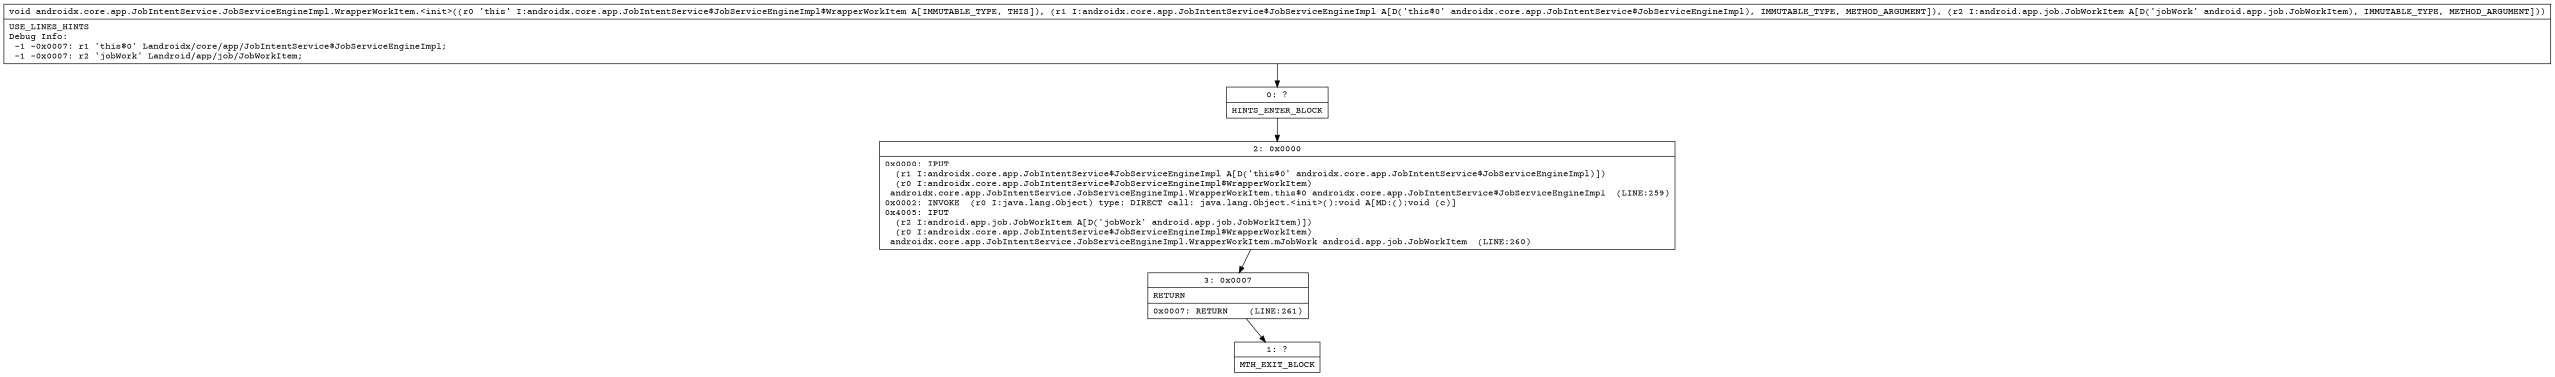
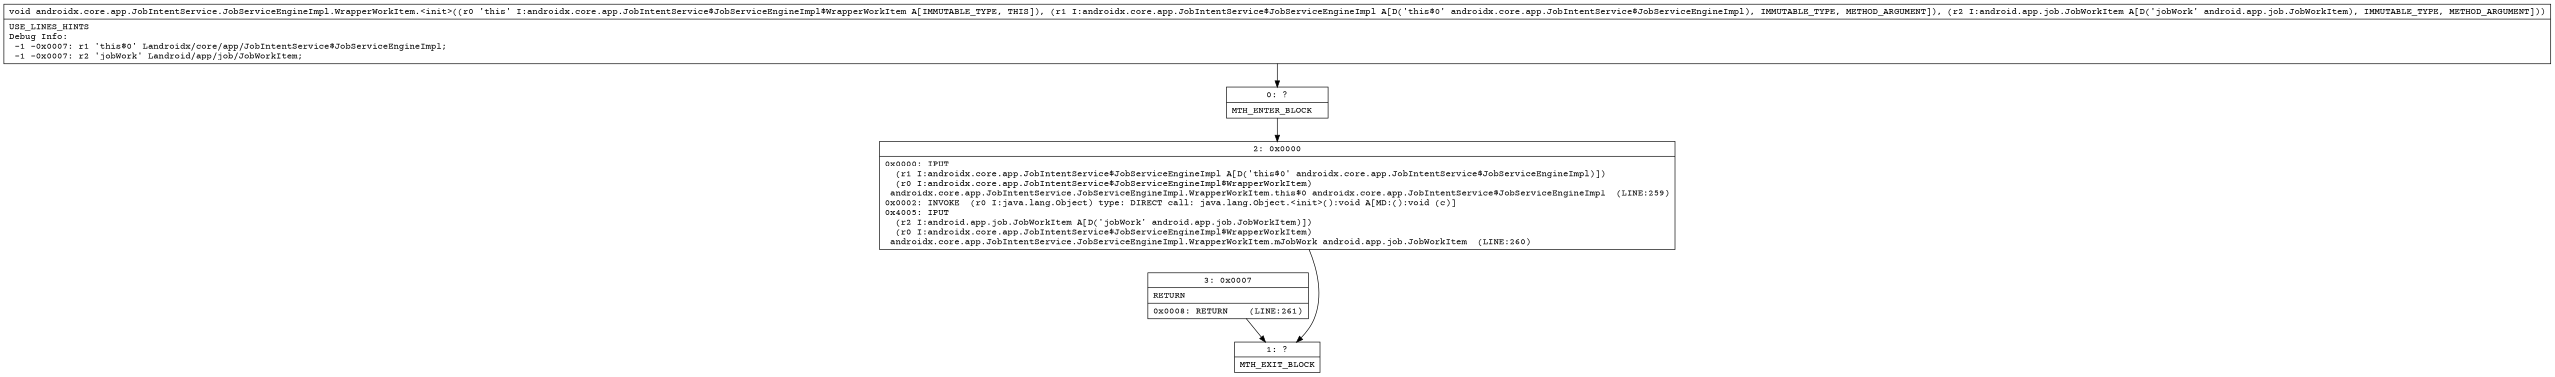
(1277, 110) -> (1272, 110)
(1246, 258) -> (1319, 295)
(1228, 311) -> (1228, 311)
